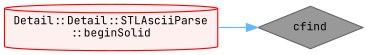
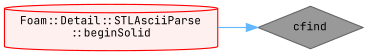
(111, 28) -> (111, 28)
